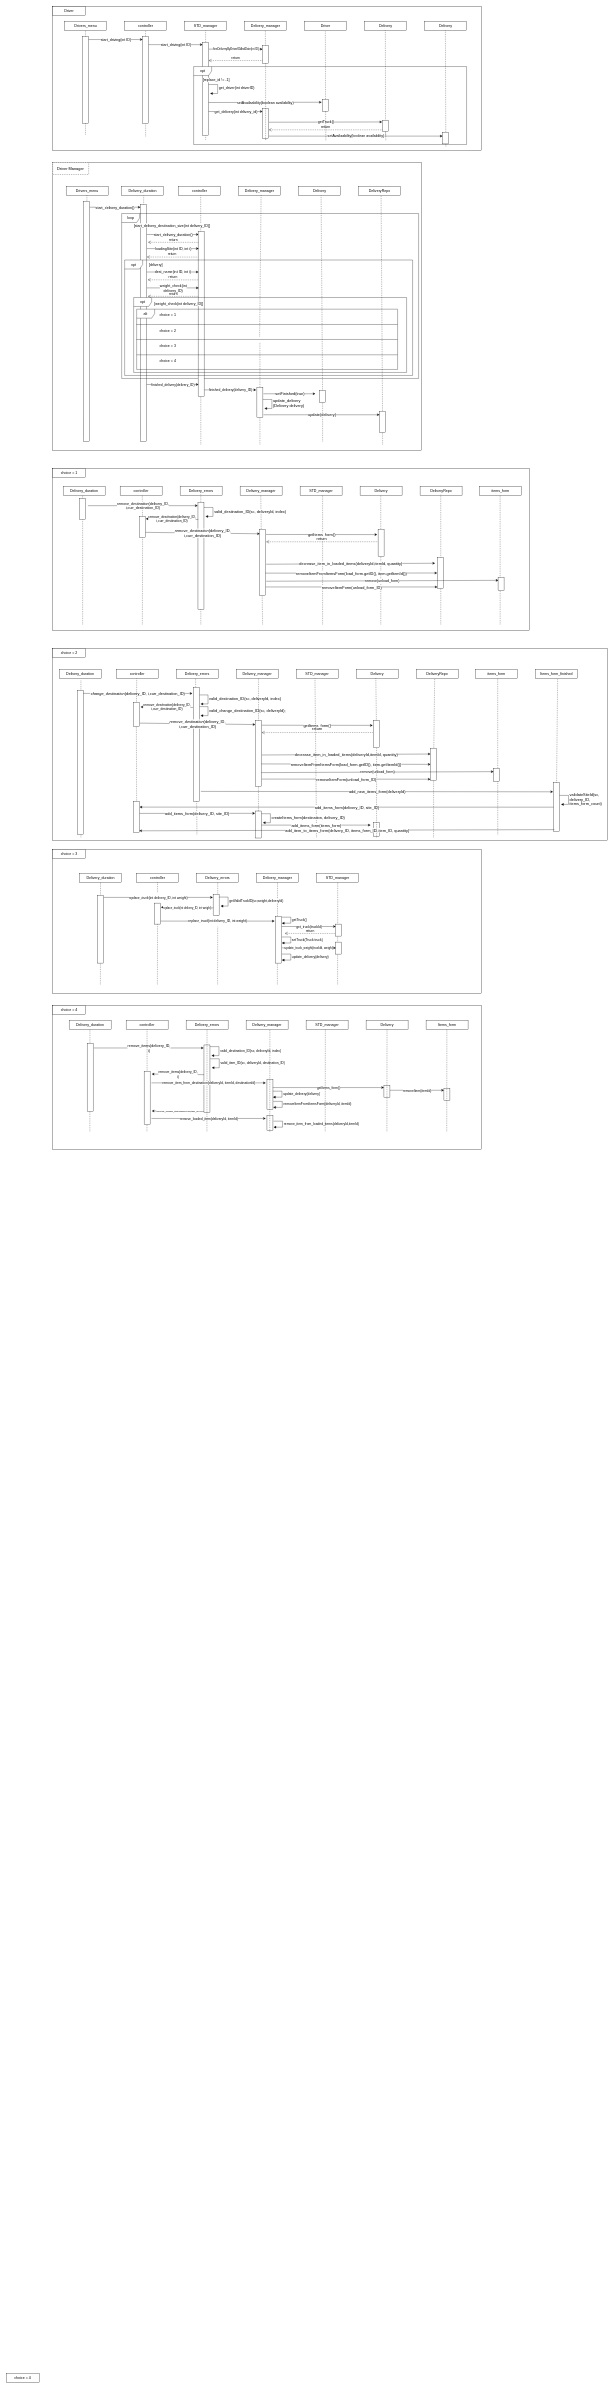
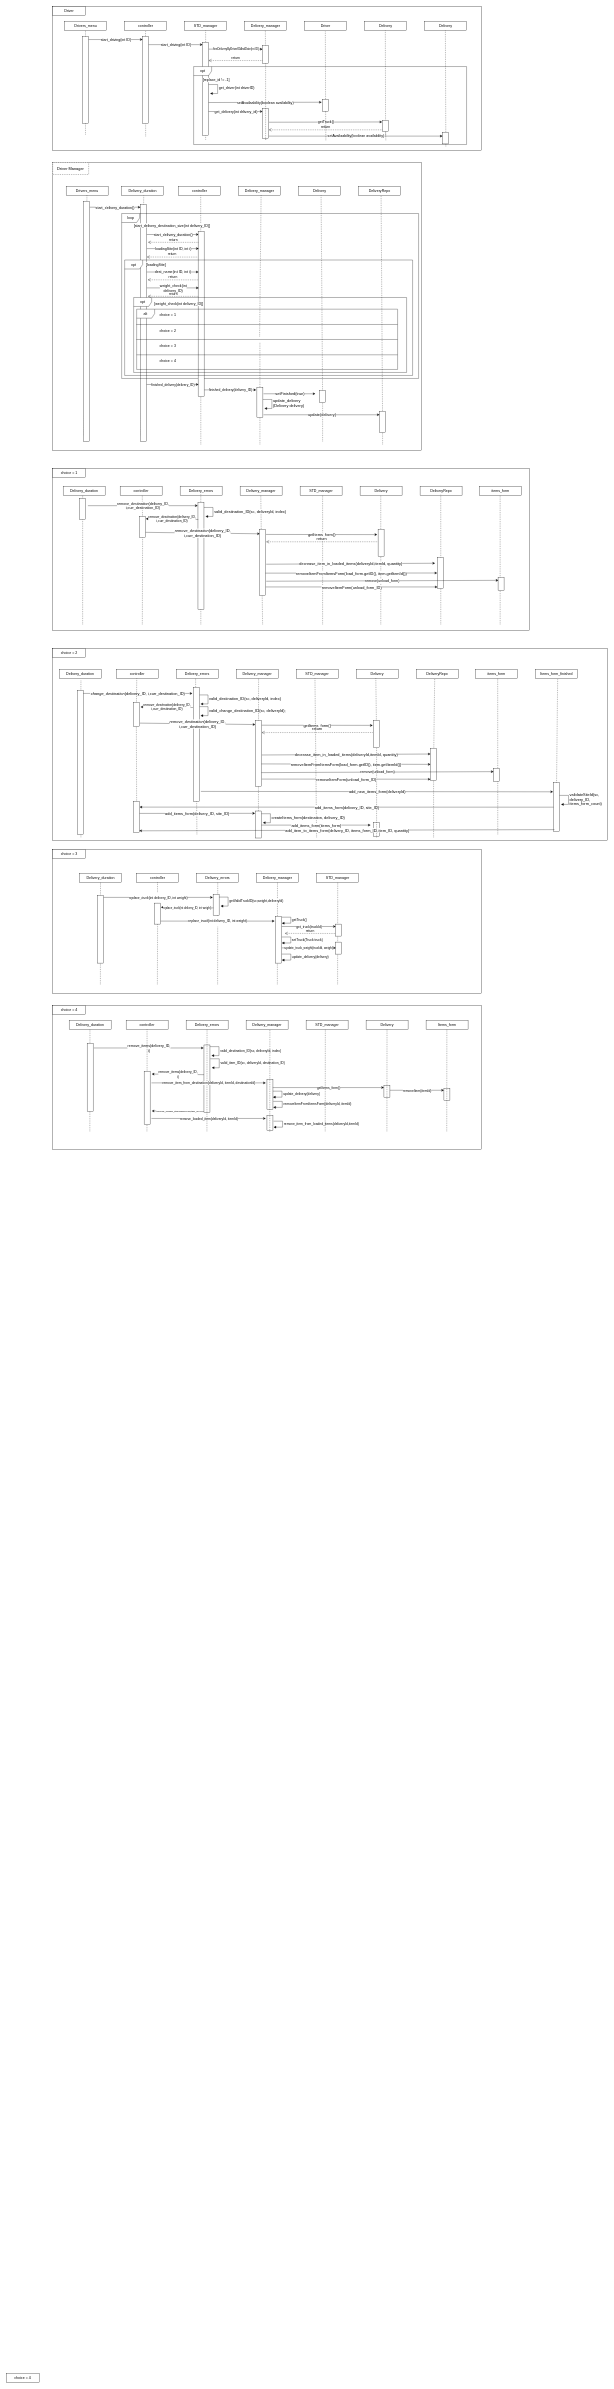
(156, 264) -> (156, 264)
